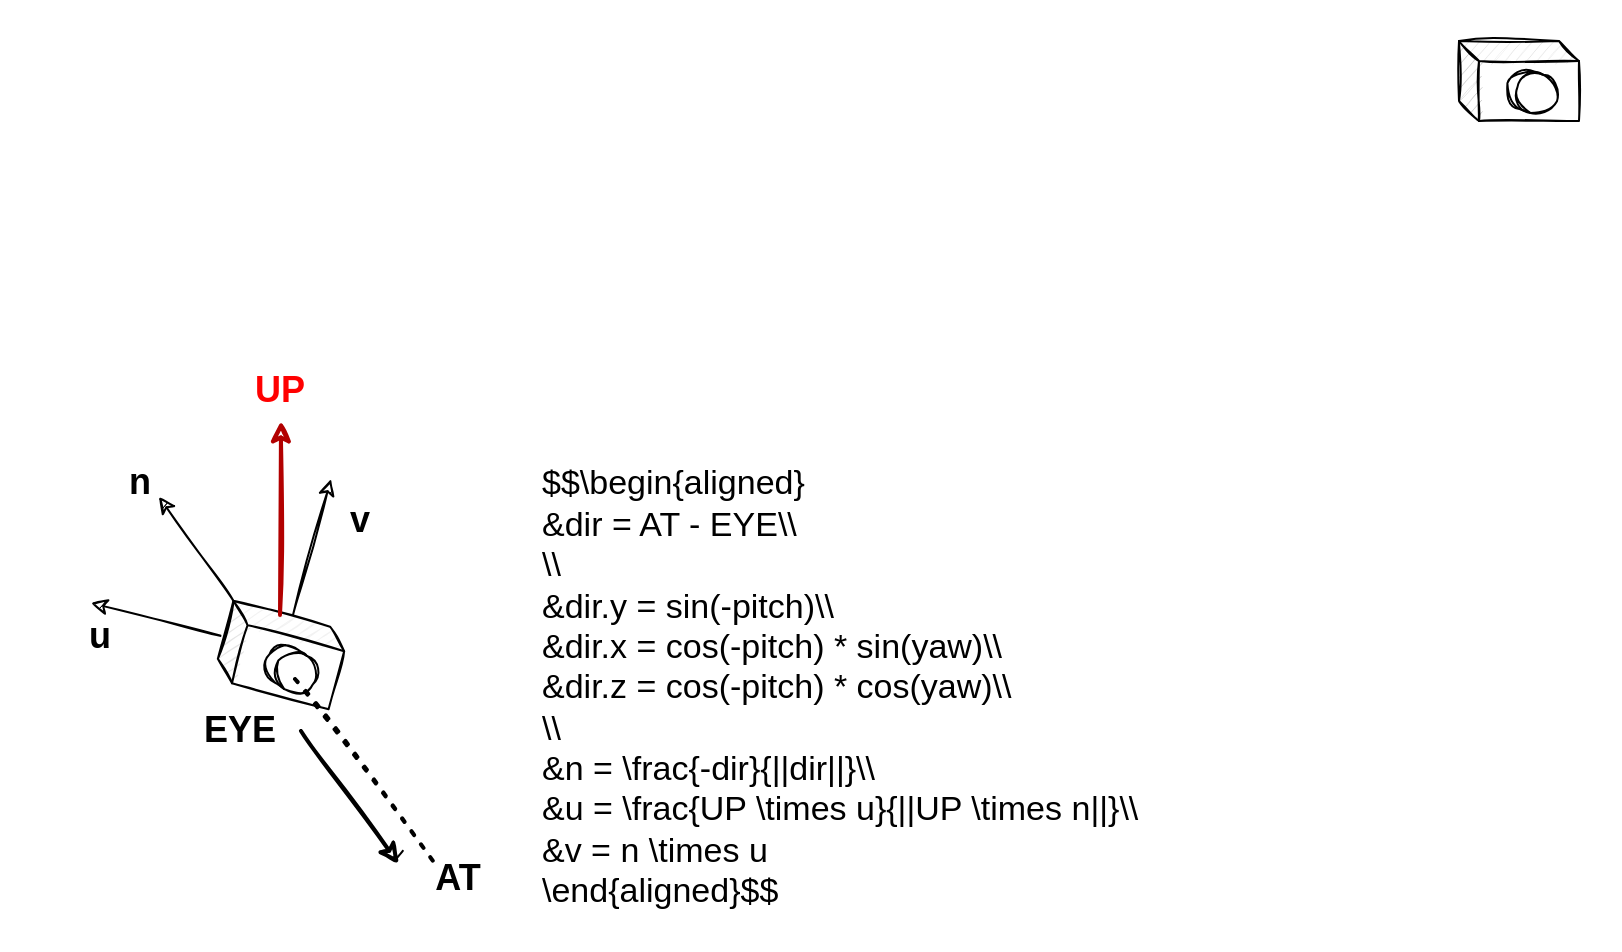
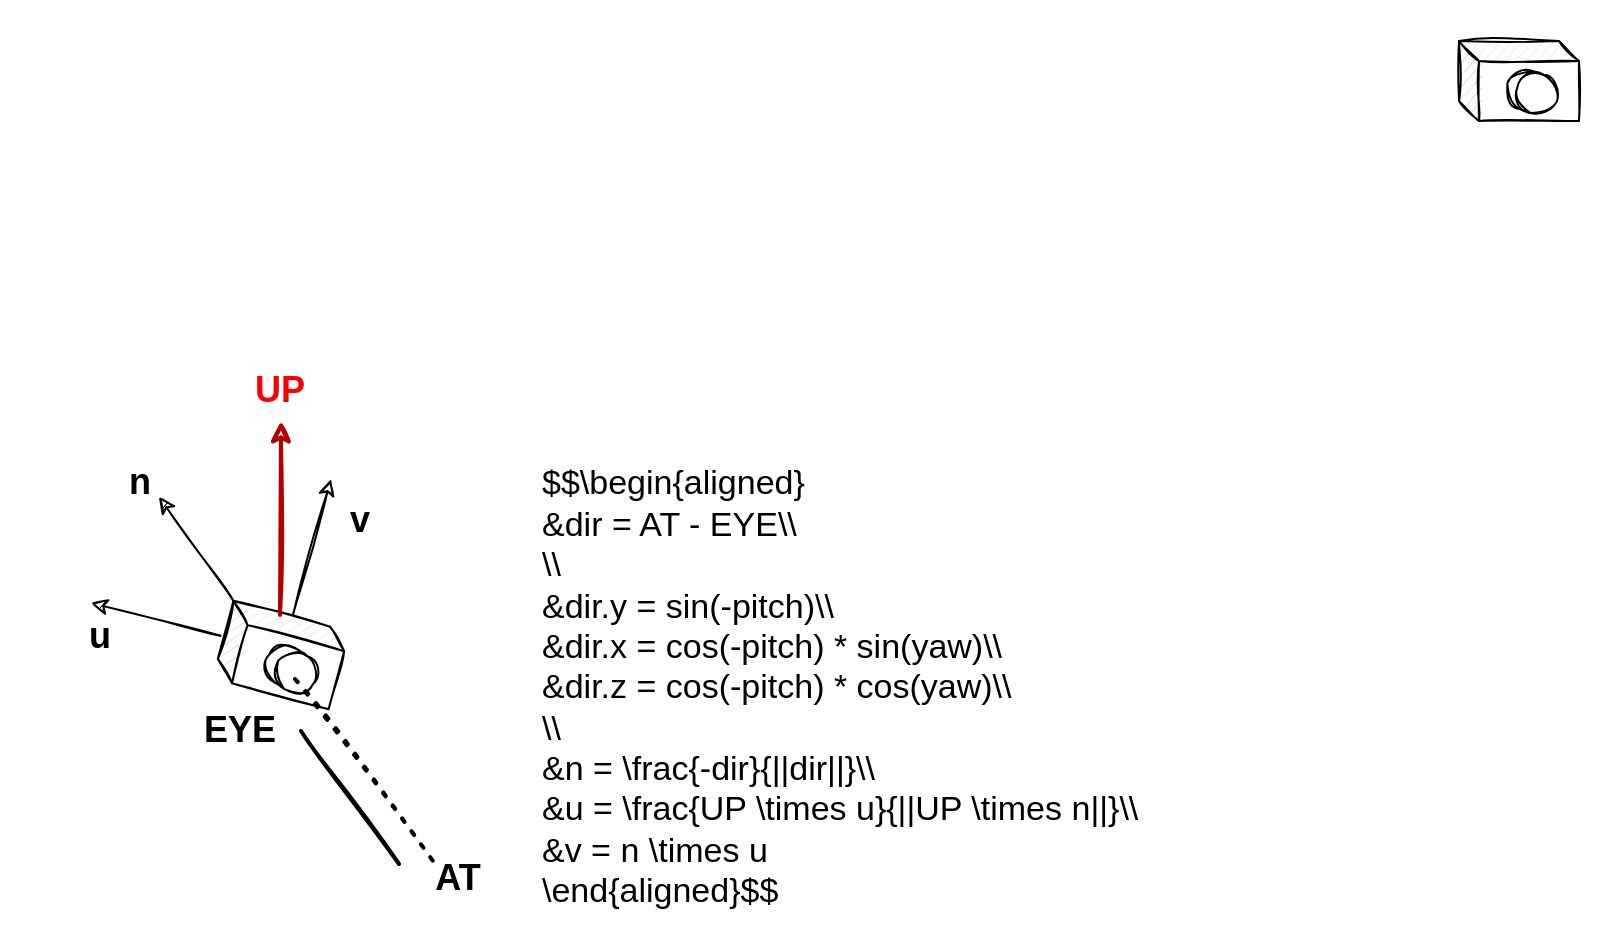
(386, 847) -> (391, 853)
